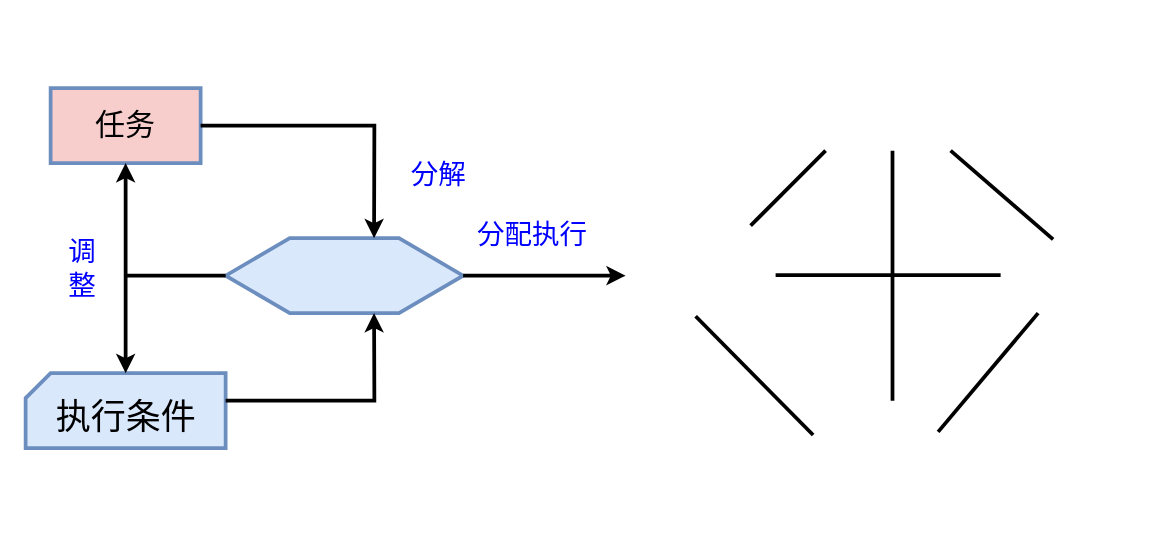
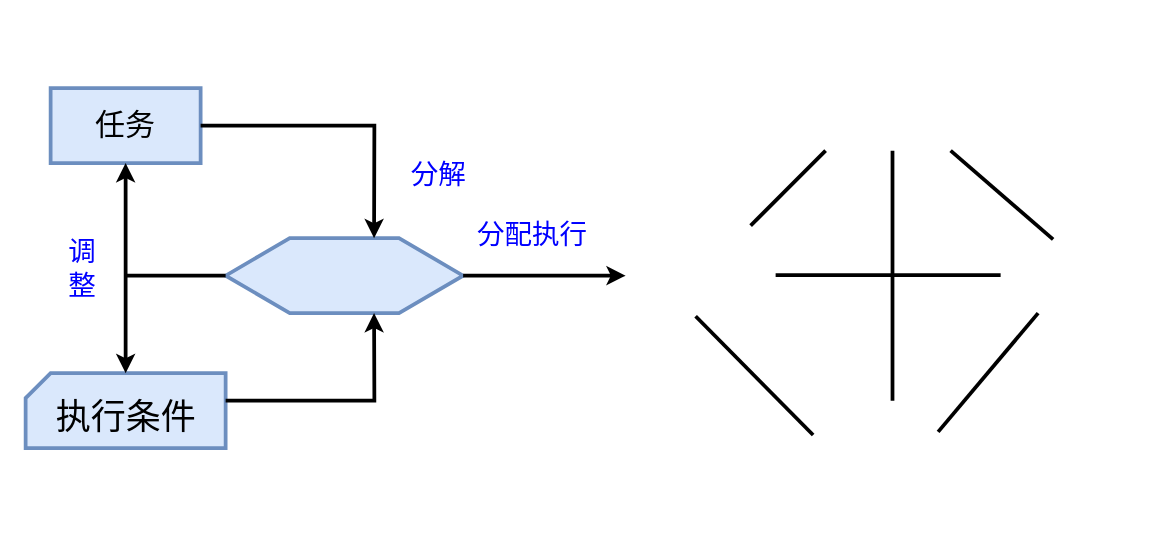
(126, 126) -> (126, 126)
